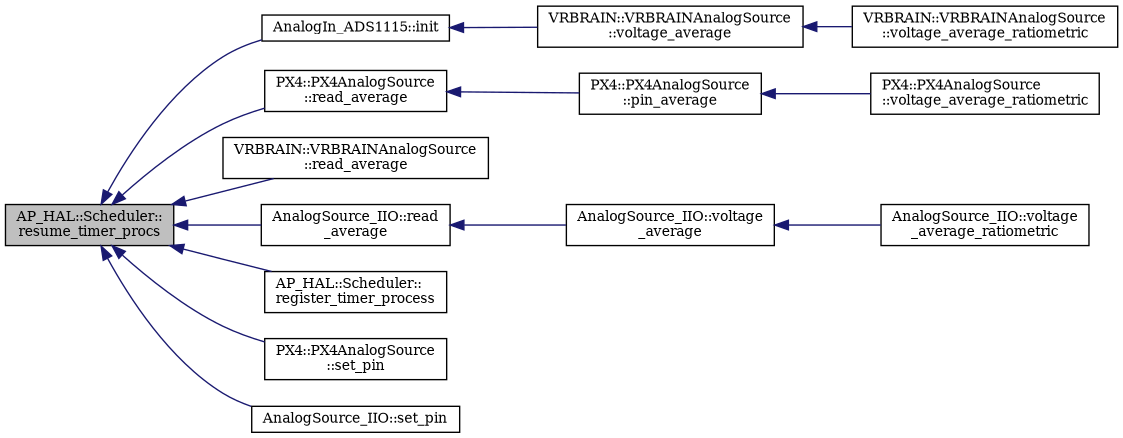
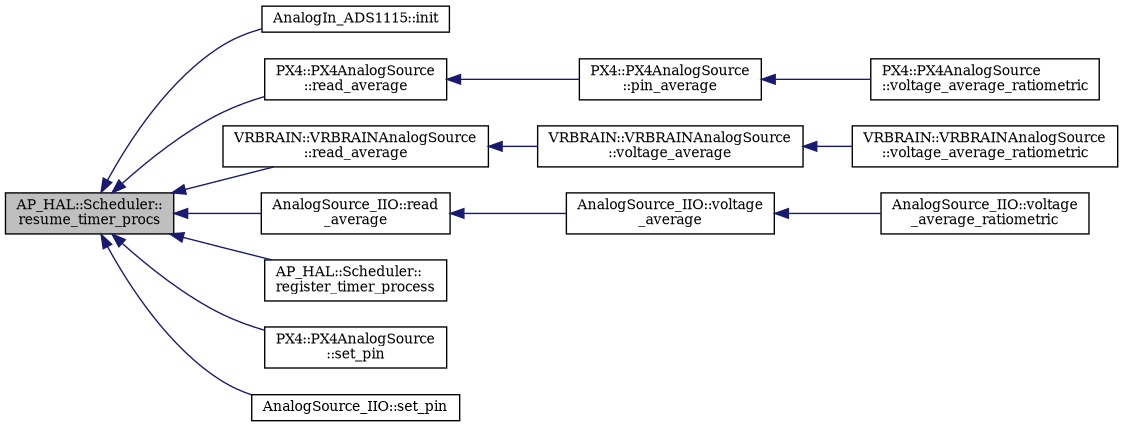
(500, 27) -> (520, 146)
